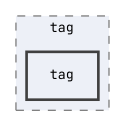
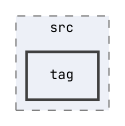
(62, 29) -> (62, 29)
